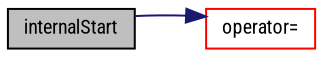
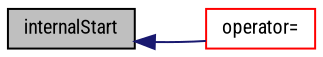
(160, 15) -> (180, 42)
